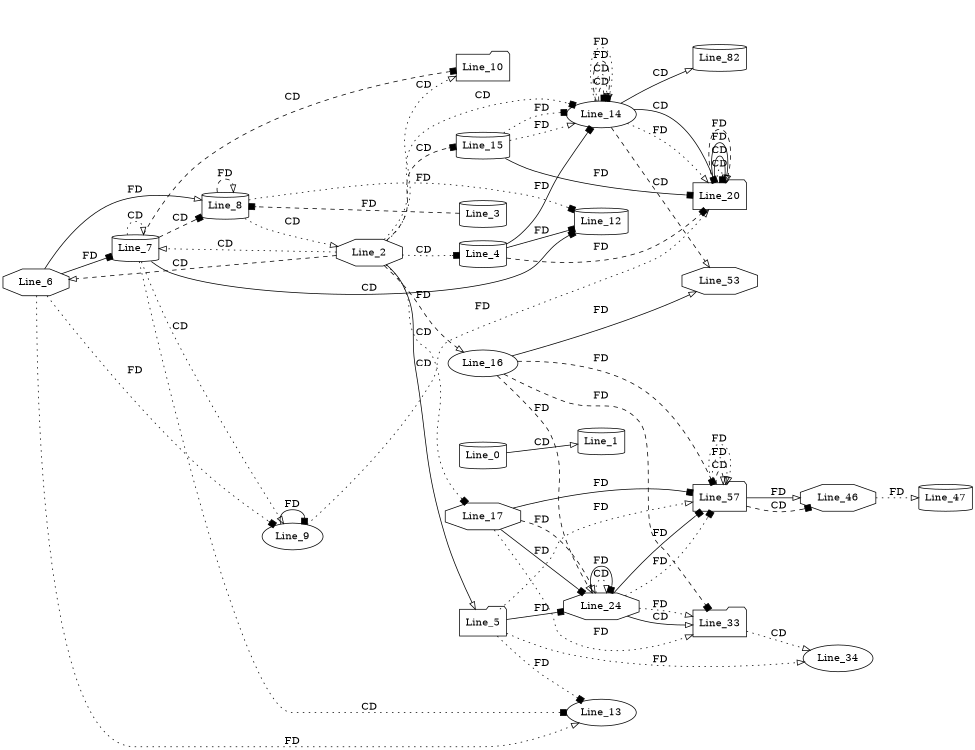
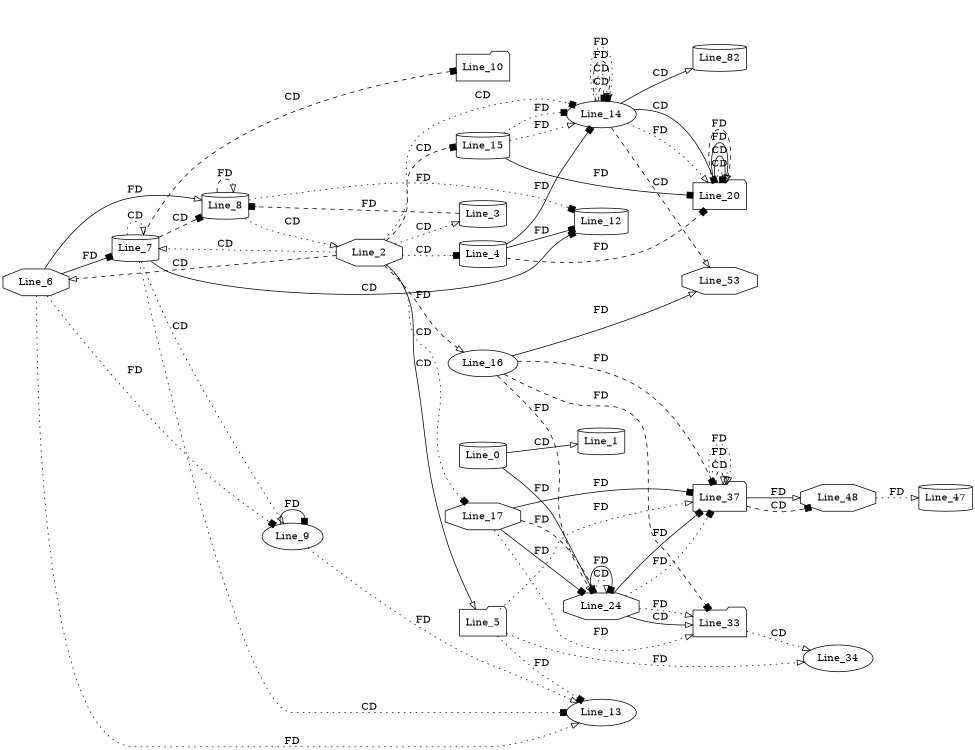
(405, 145) -> (424, 234)
(473, 330) -> (433, 635)
(720, 498) -> (720, 498)
(838, 498) -> (838, 498)
(531, 616) -> (556, 520)
